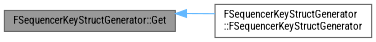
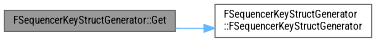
(201, 14) -> (190, 28)
